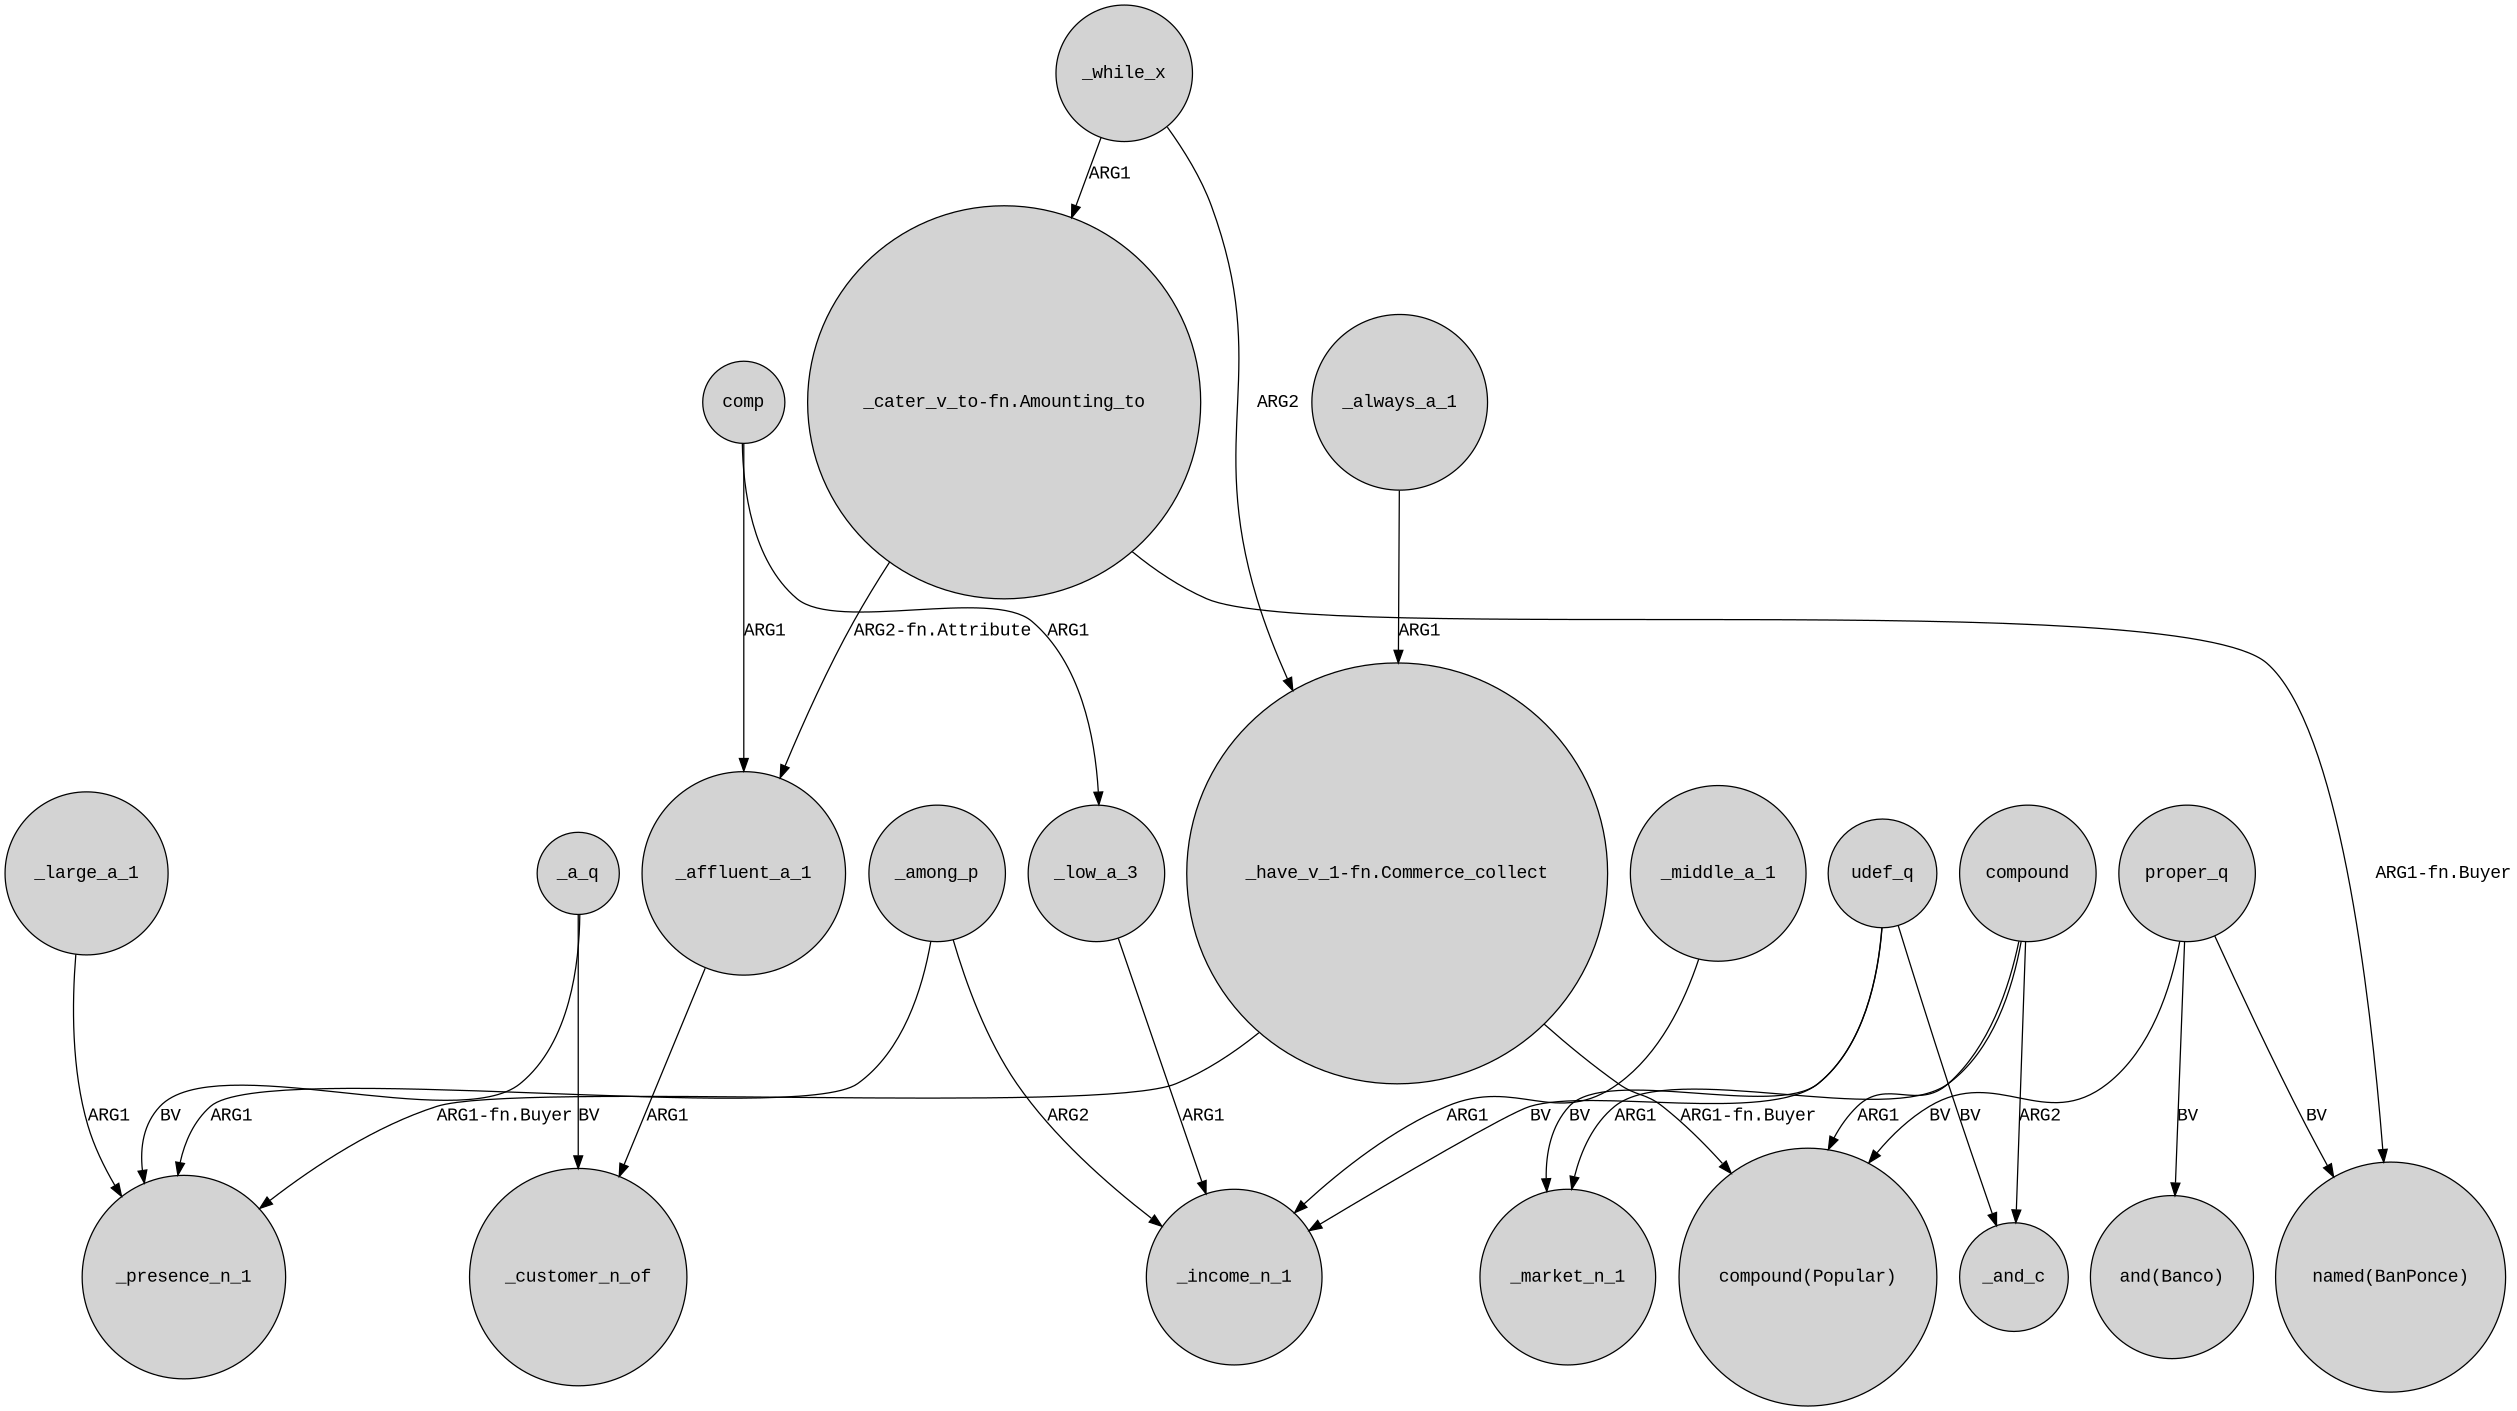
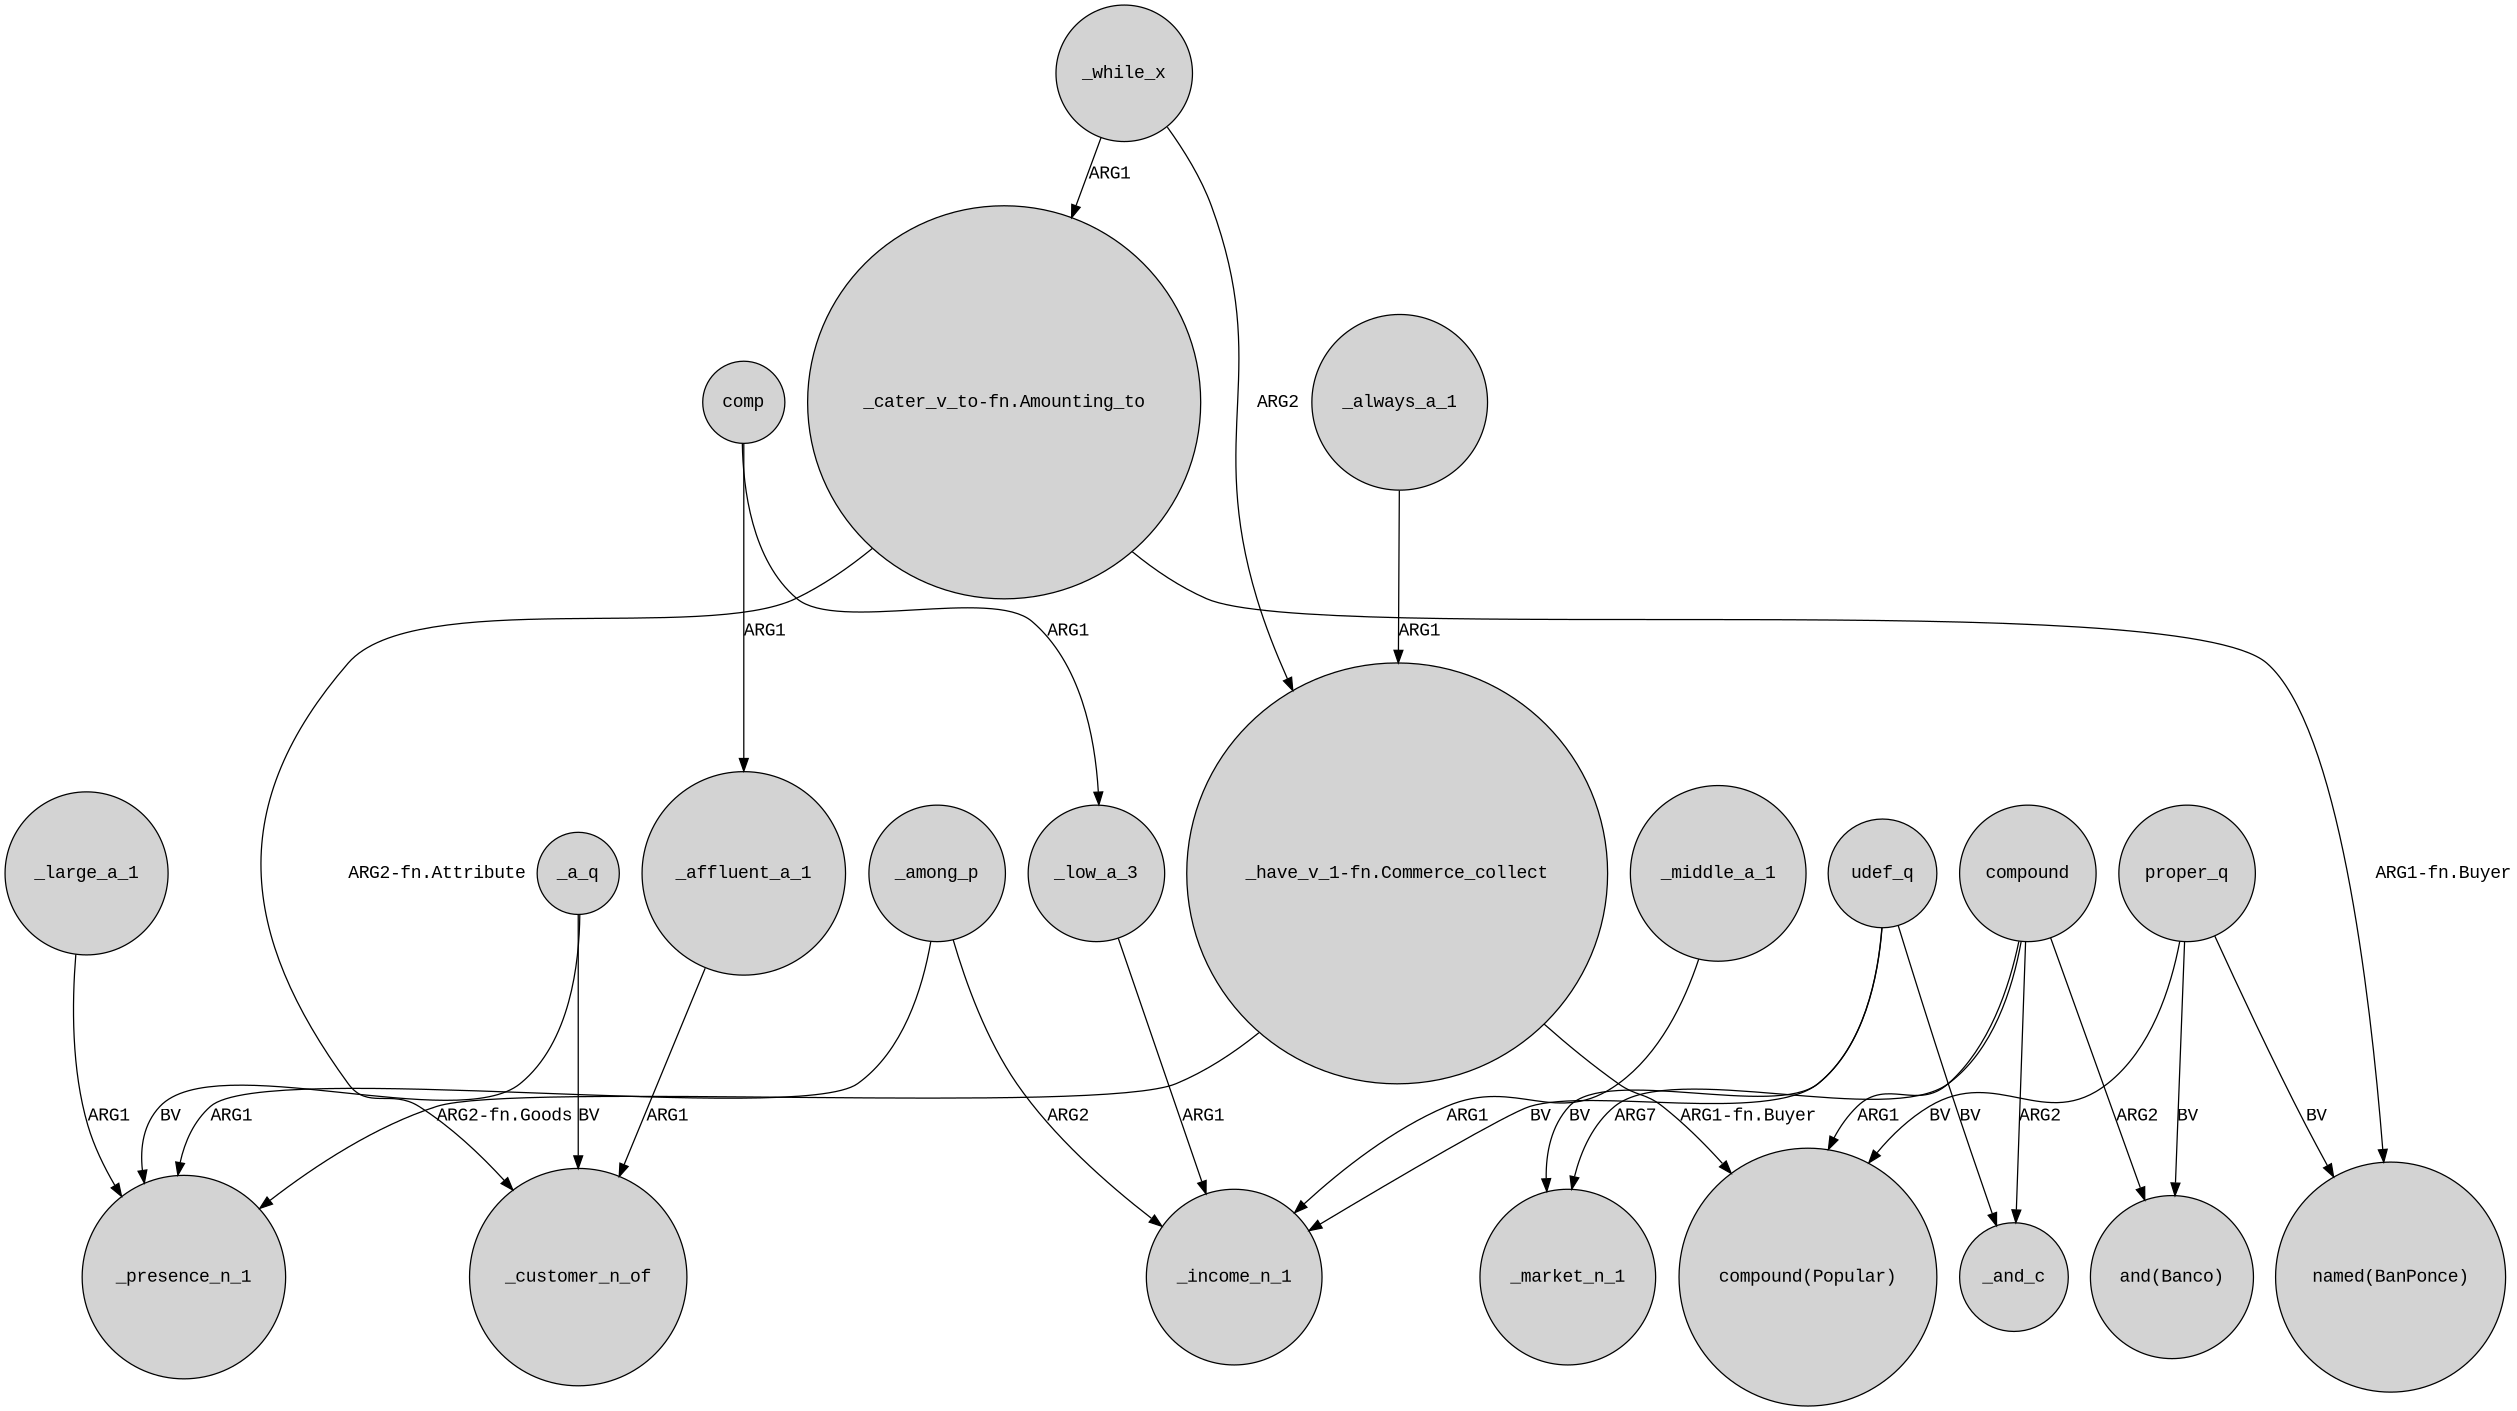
(833, 661) -> (317, 704)
none -> (2096, 1063)
(505, 1116) -> (505, 1116)
(1636, 1116) -> (1636, 1116)
